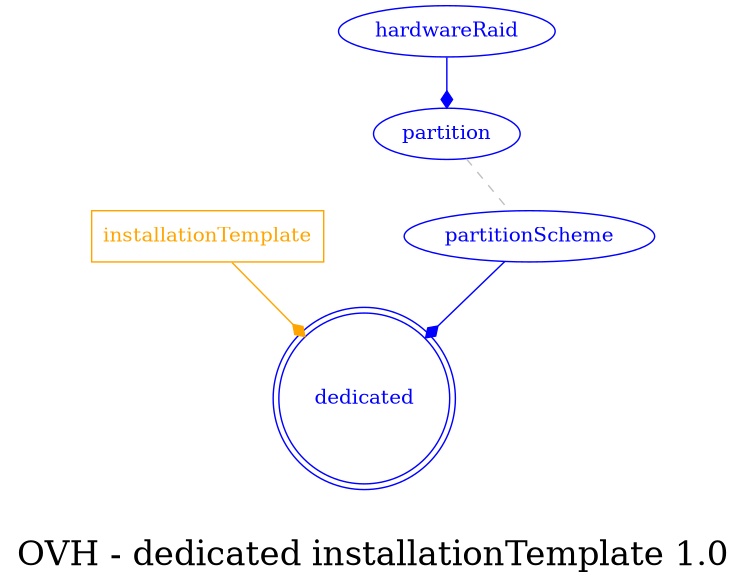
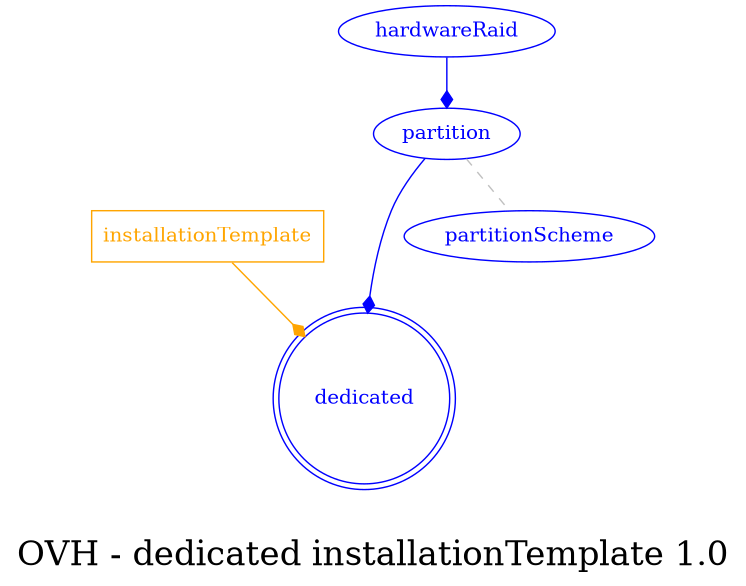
(471, 294) -> (387, 223)
